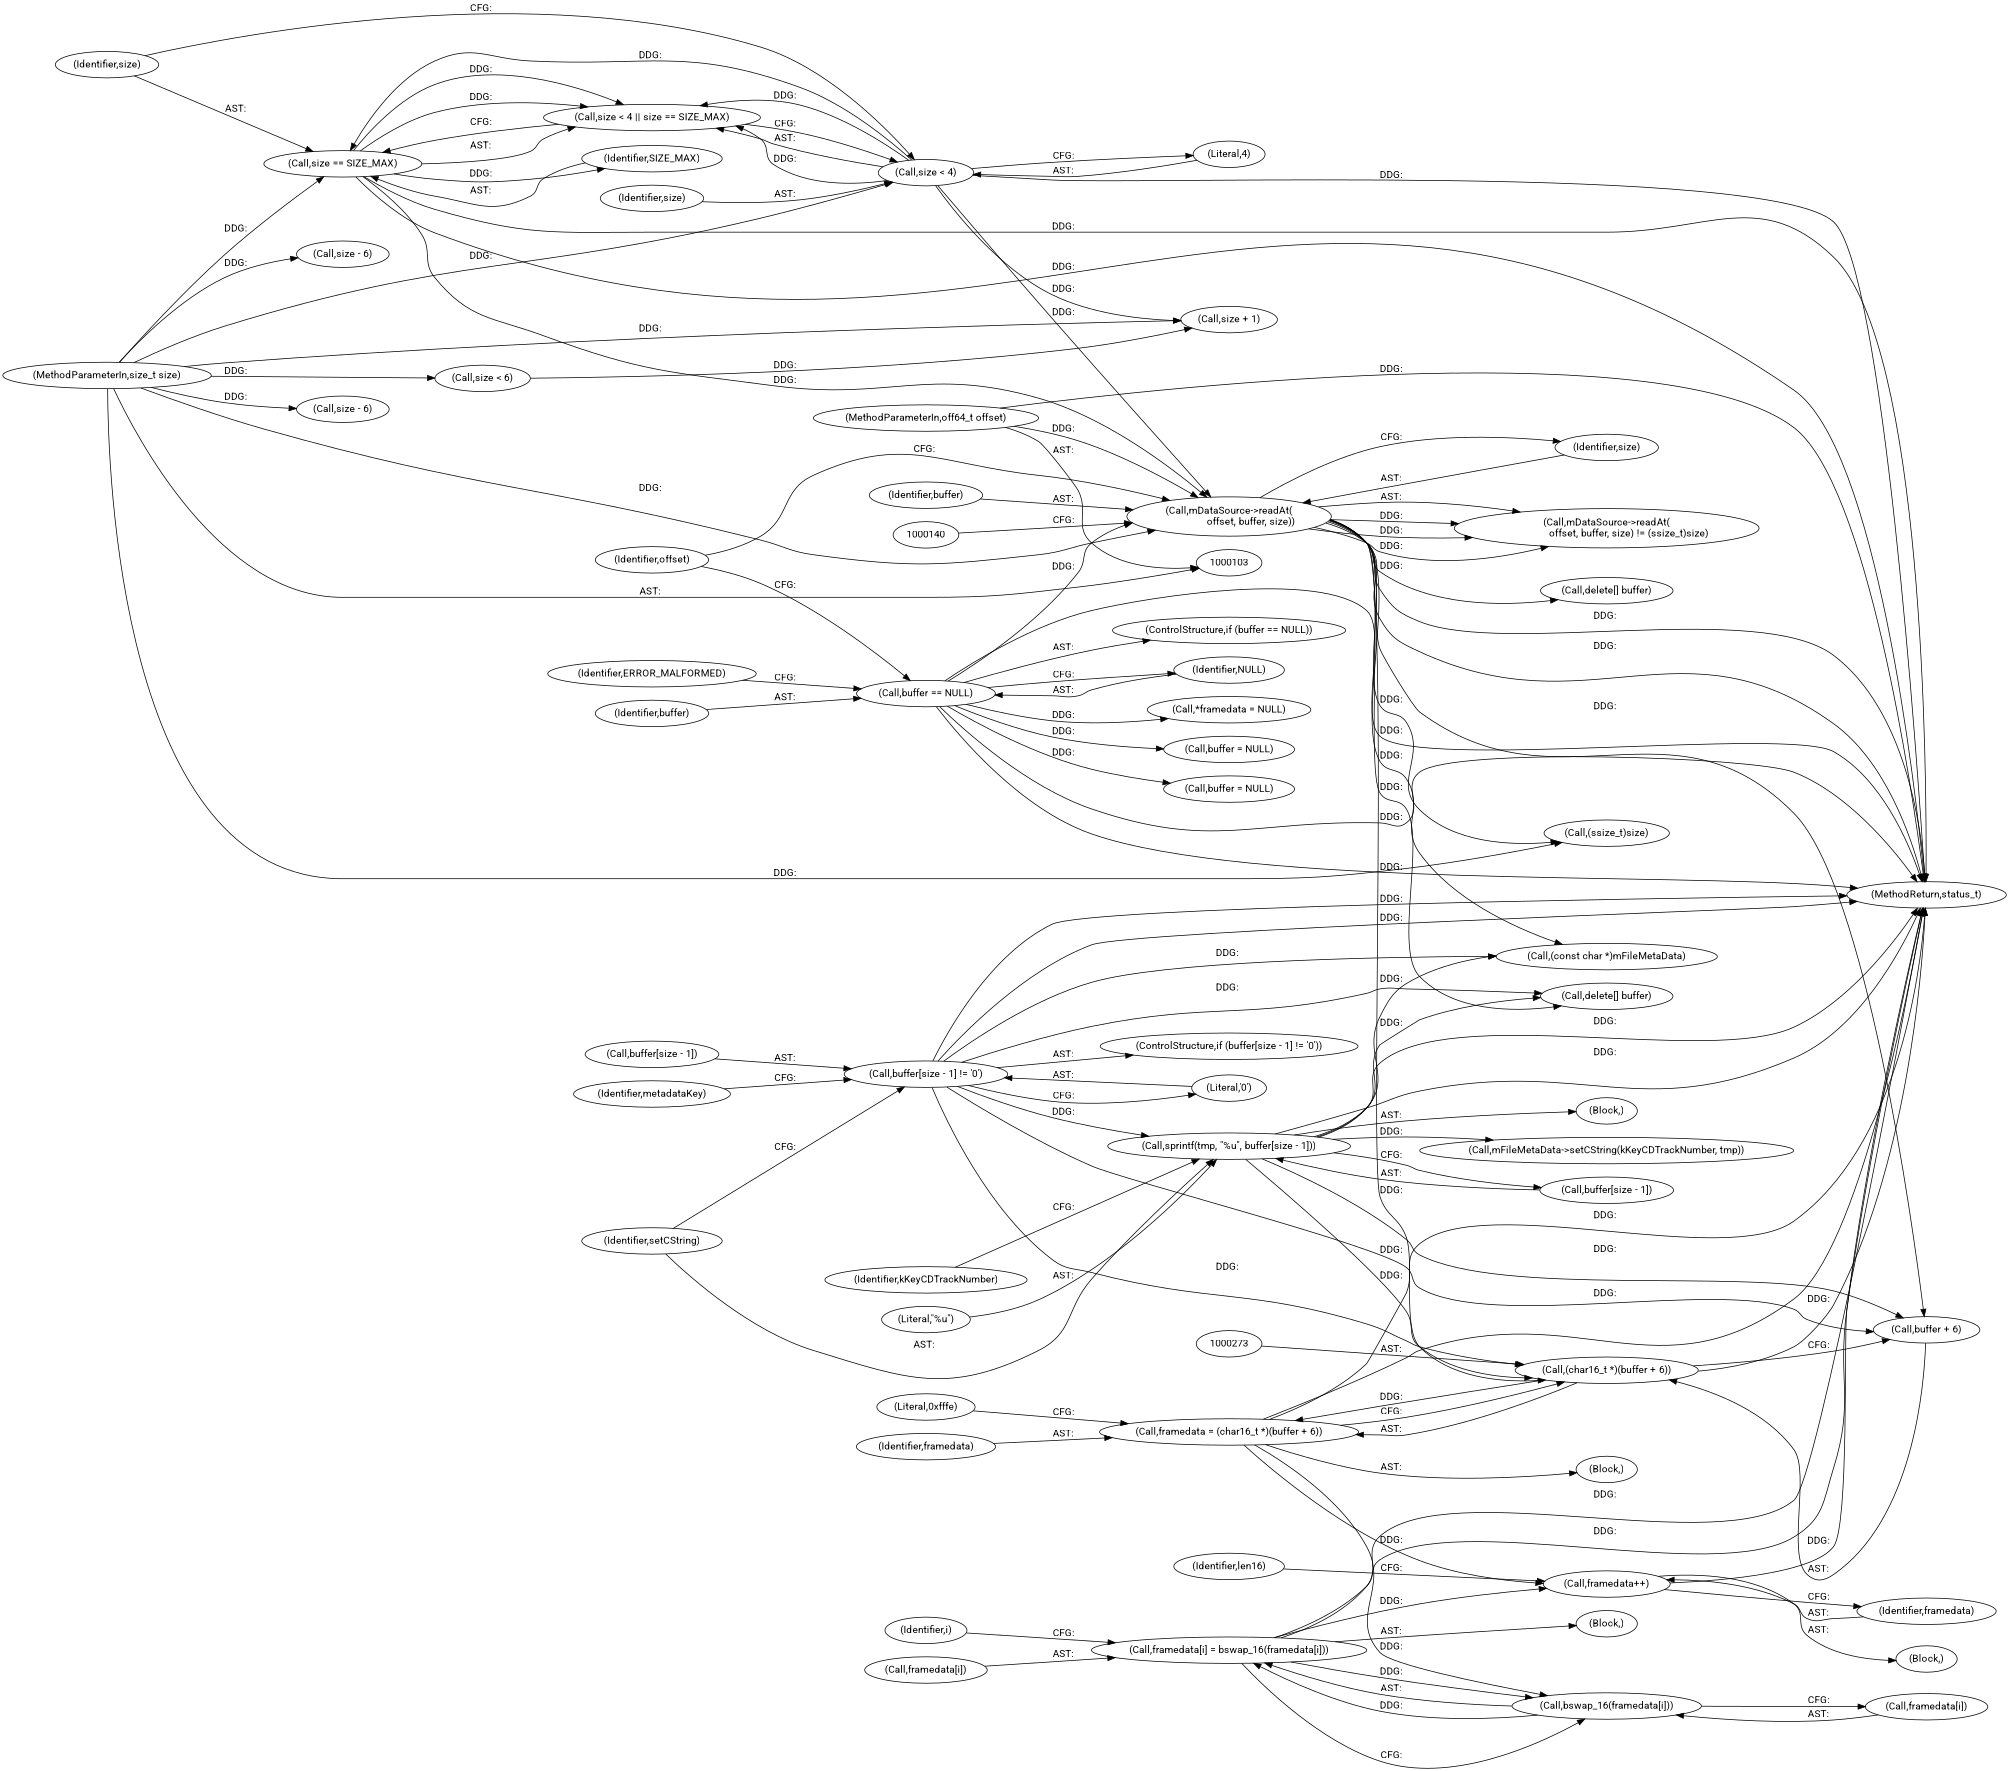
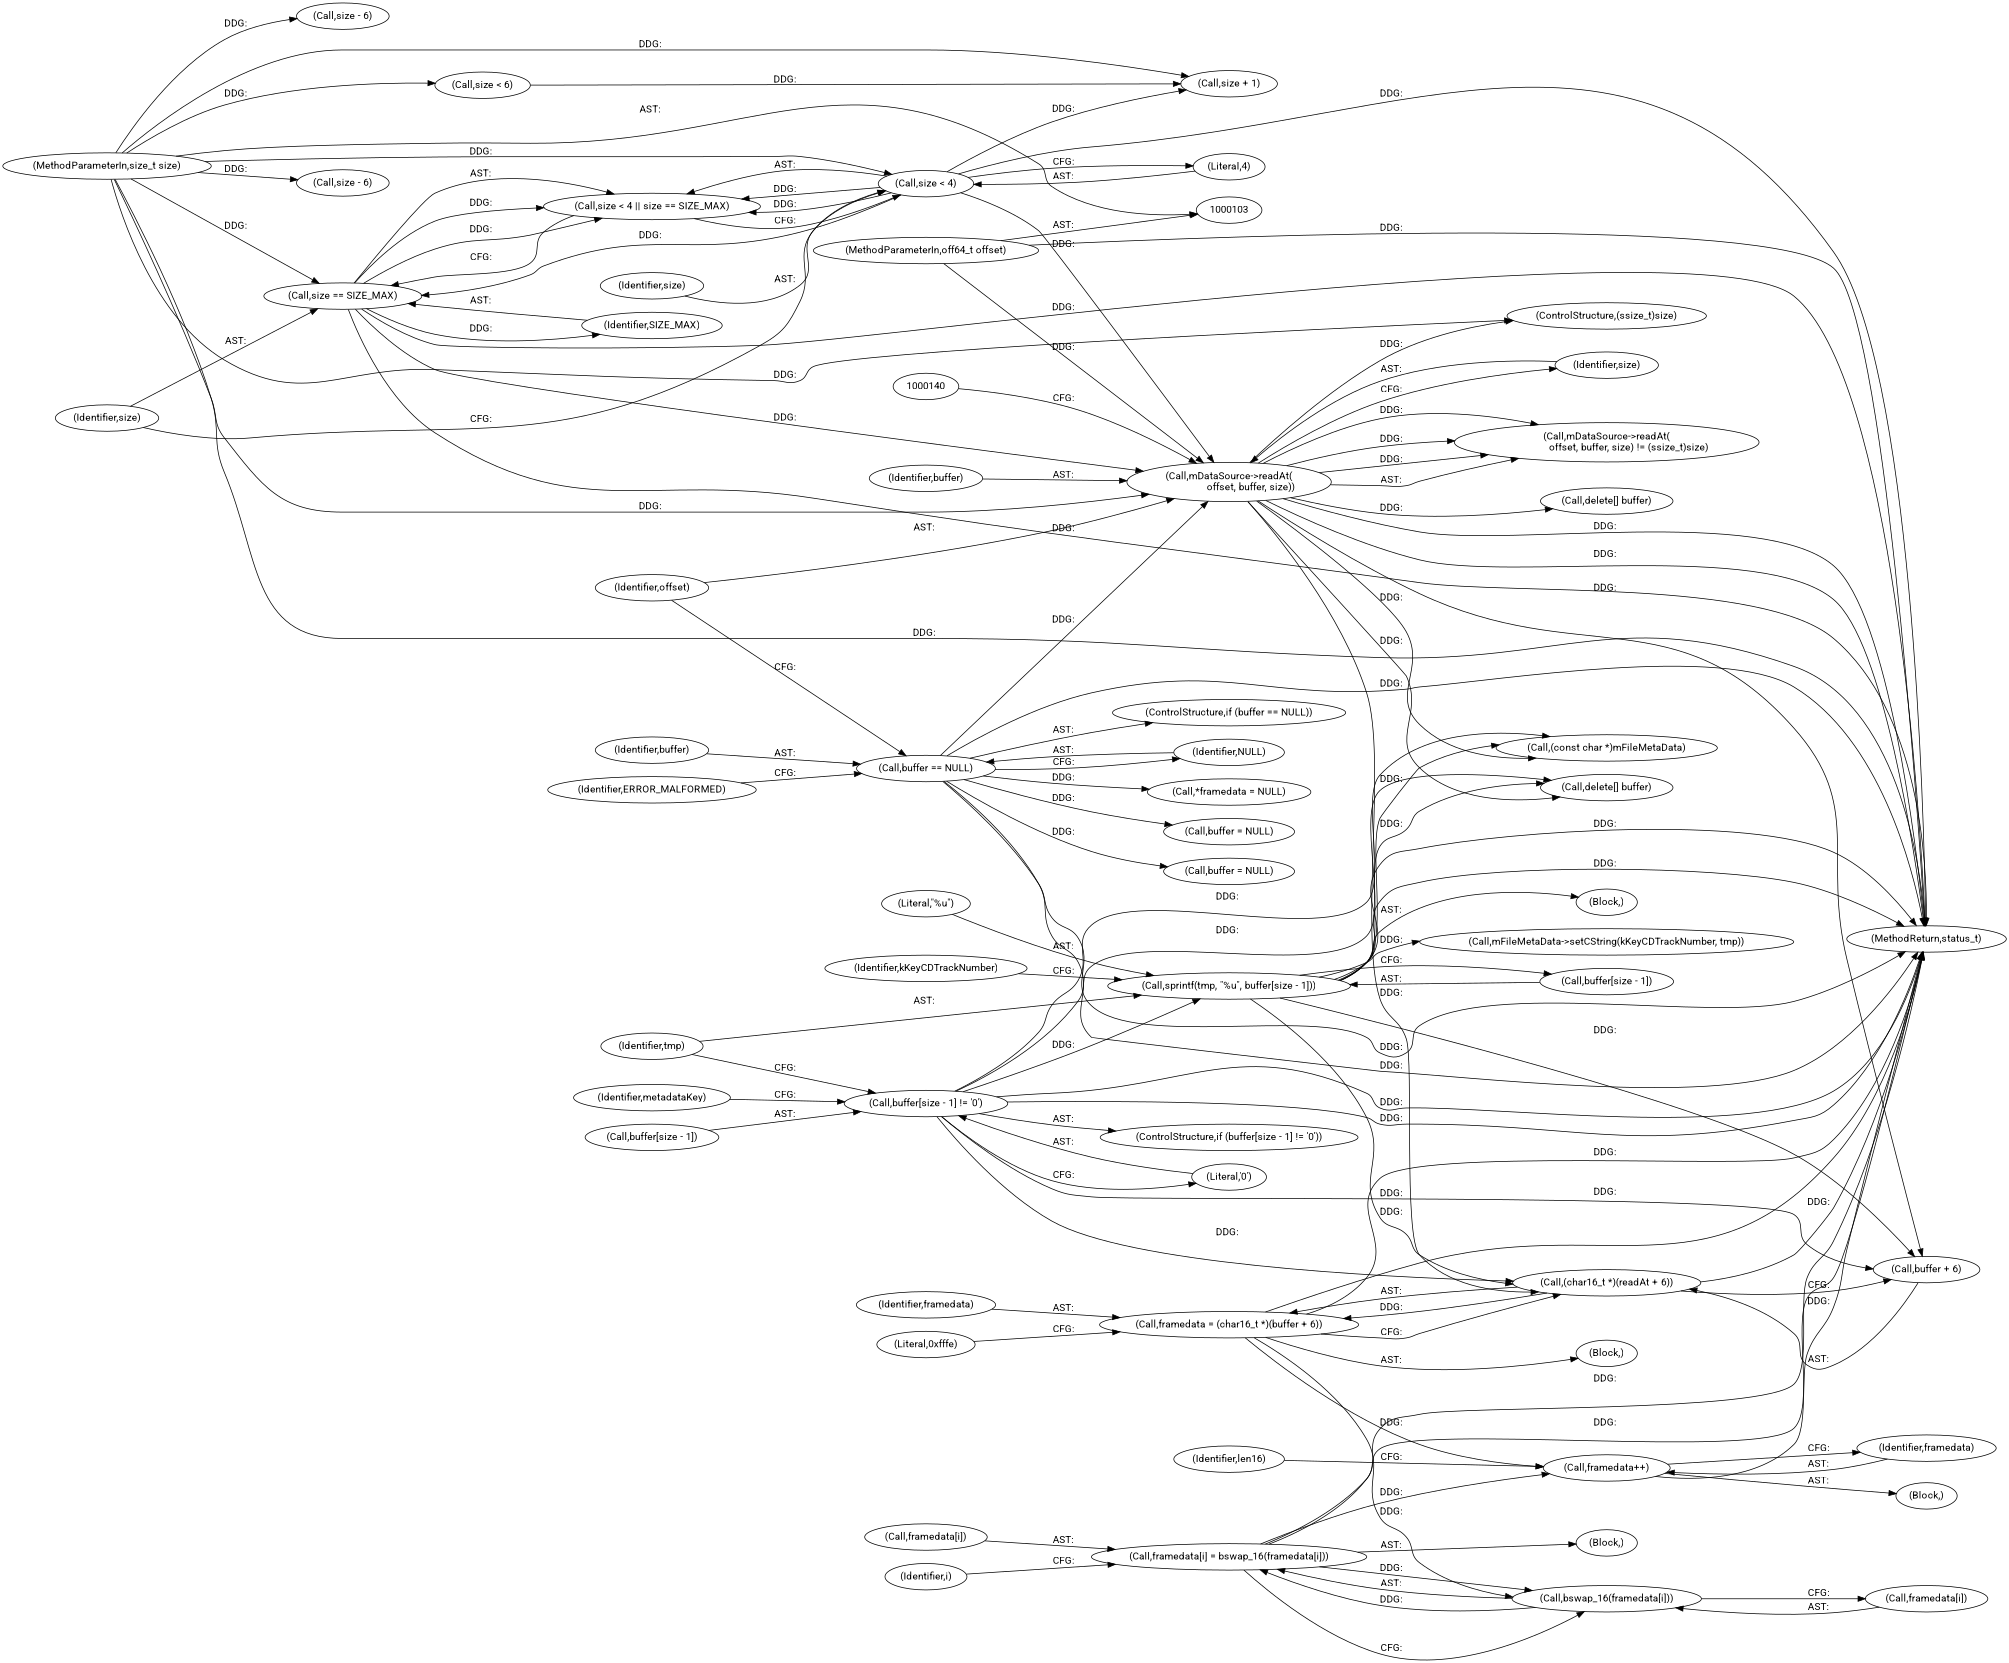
(926, 449) -> (926, 528)
none -> (951, 639)
(1607, 833) -> (1607, 316)
(652, 1241) -> (652, 1046)
(1229, 1344) -> none
(1607, 1370) -> (1607, 1283)
